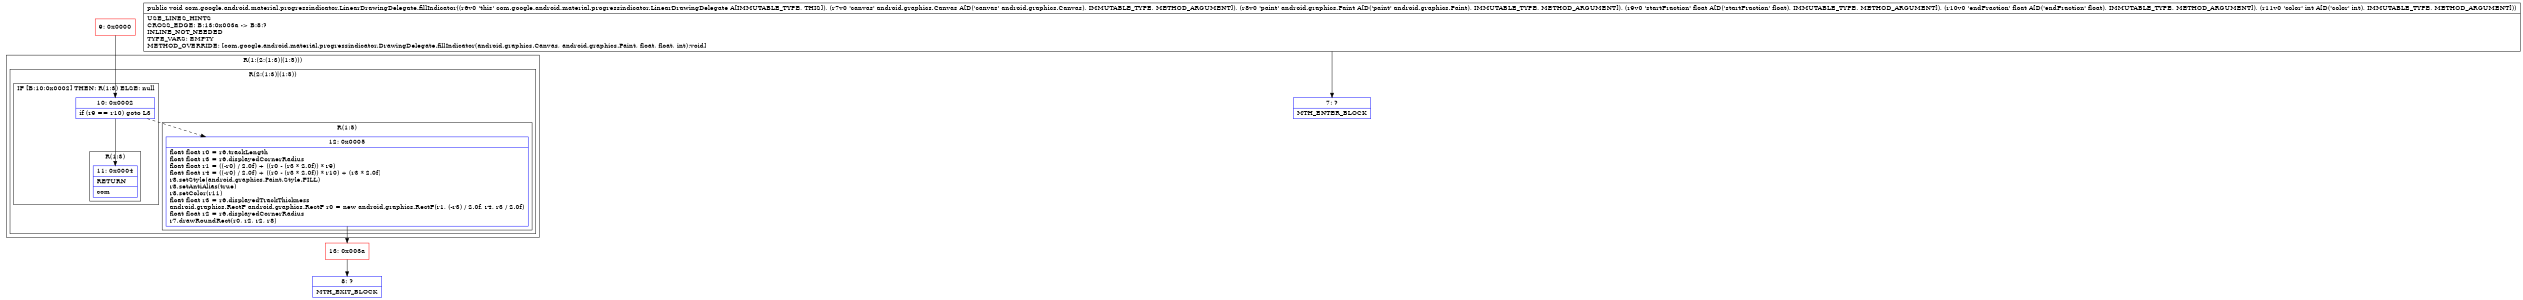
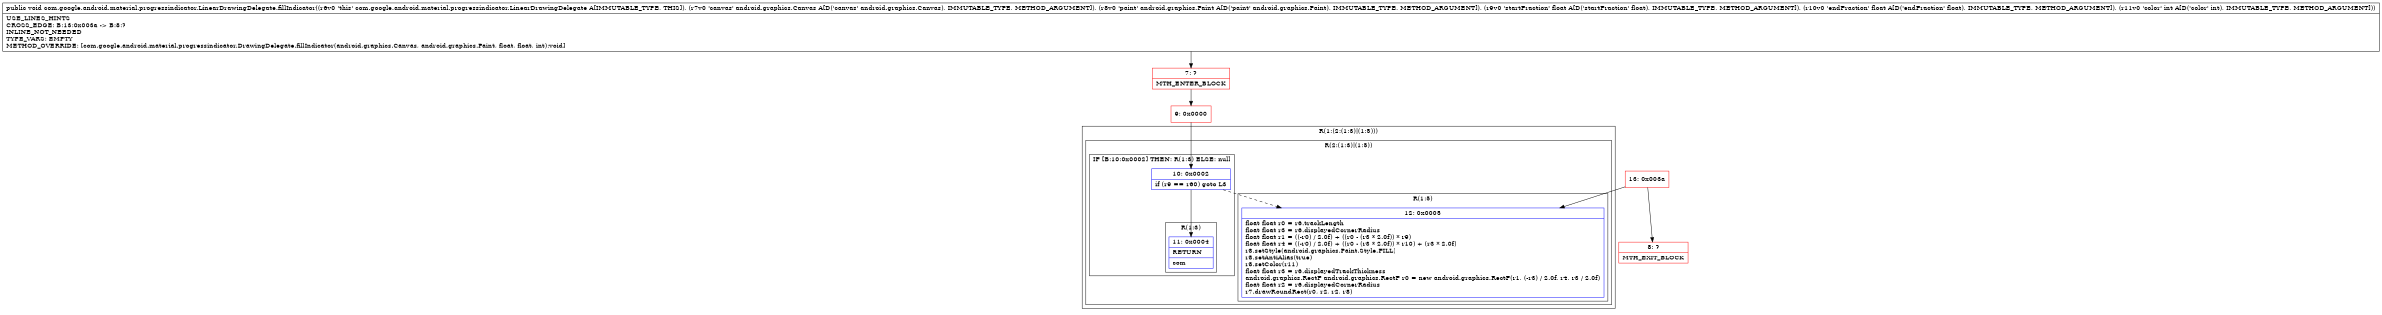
none -> (1191, 95)
(1332, 108) -> (1191, 79)
(115, 113) -> (1191, 184)
(347, 232) -> (1595, 197)
(347, 287) -> (1653, 253)
